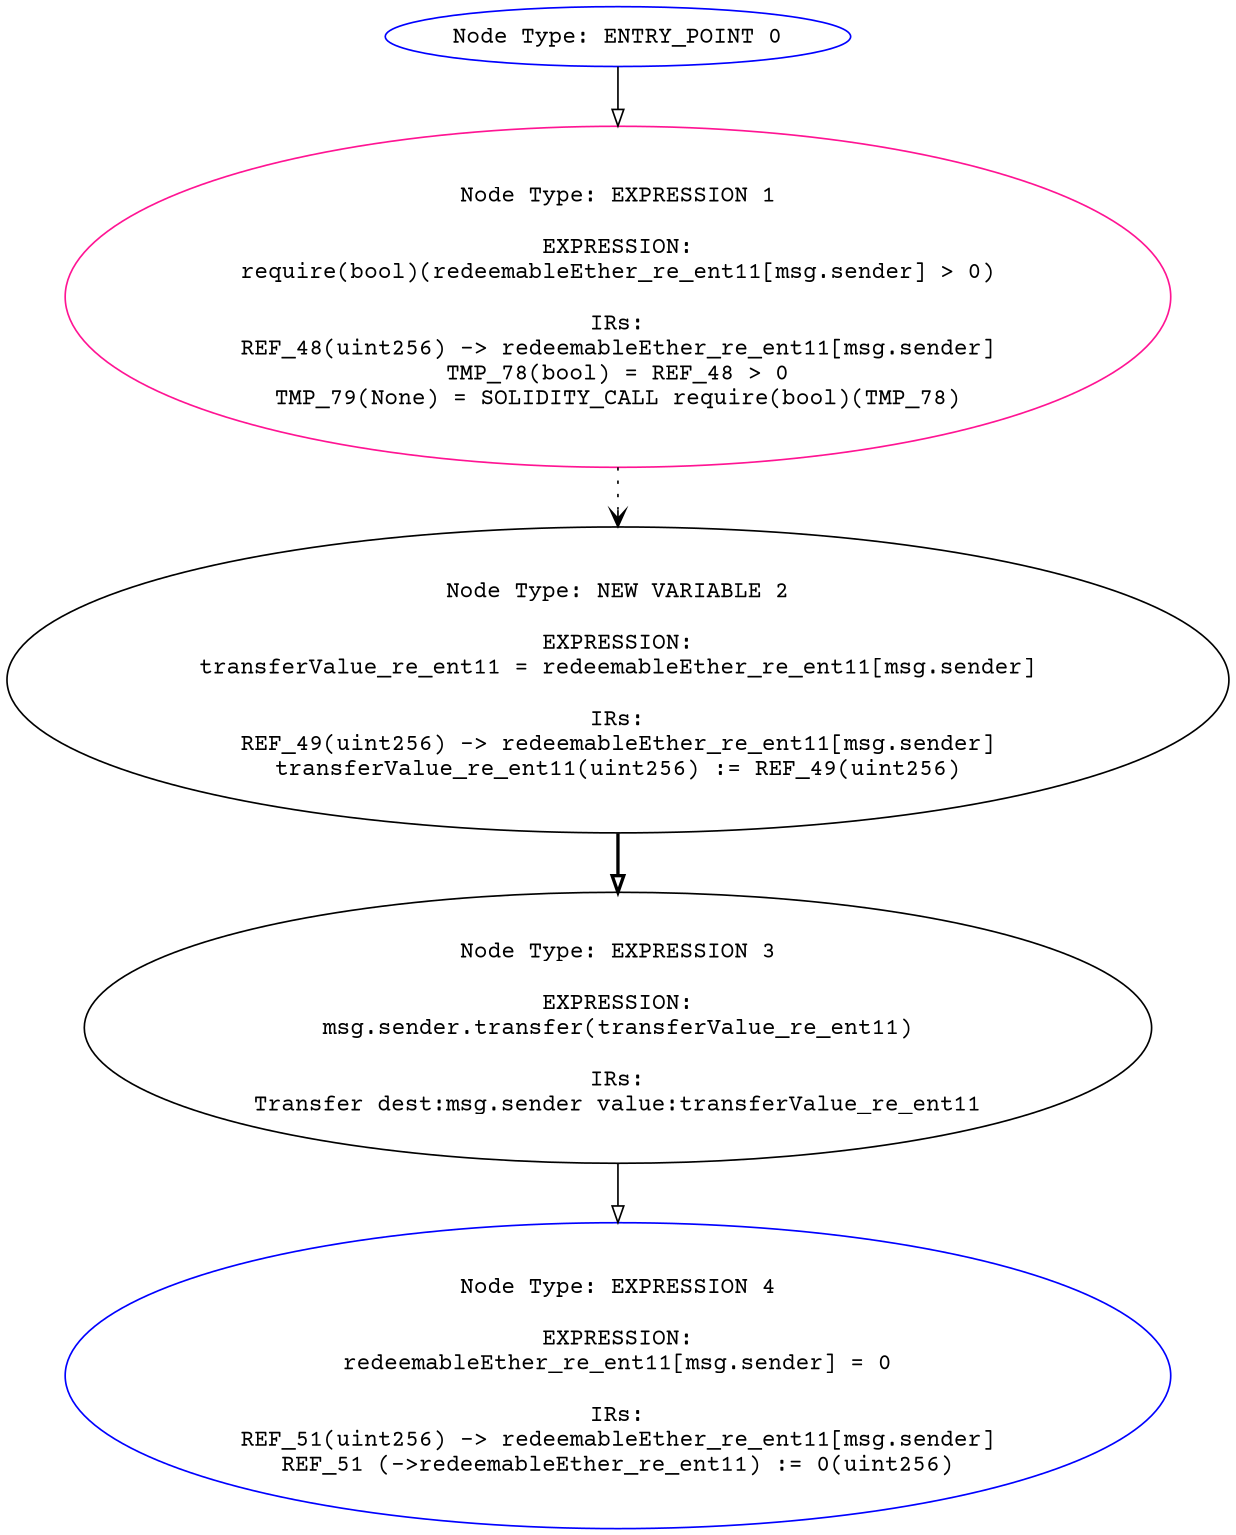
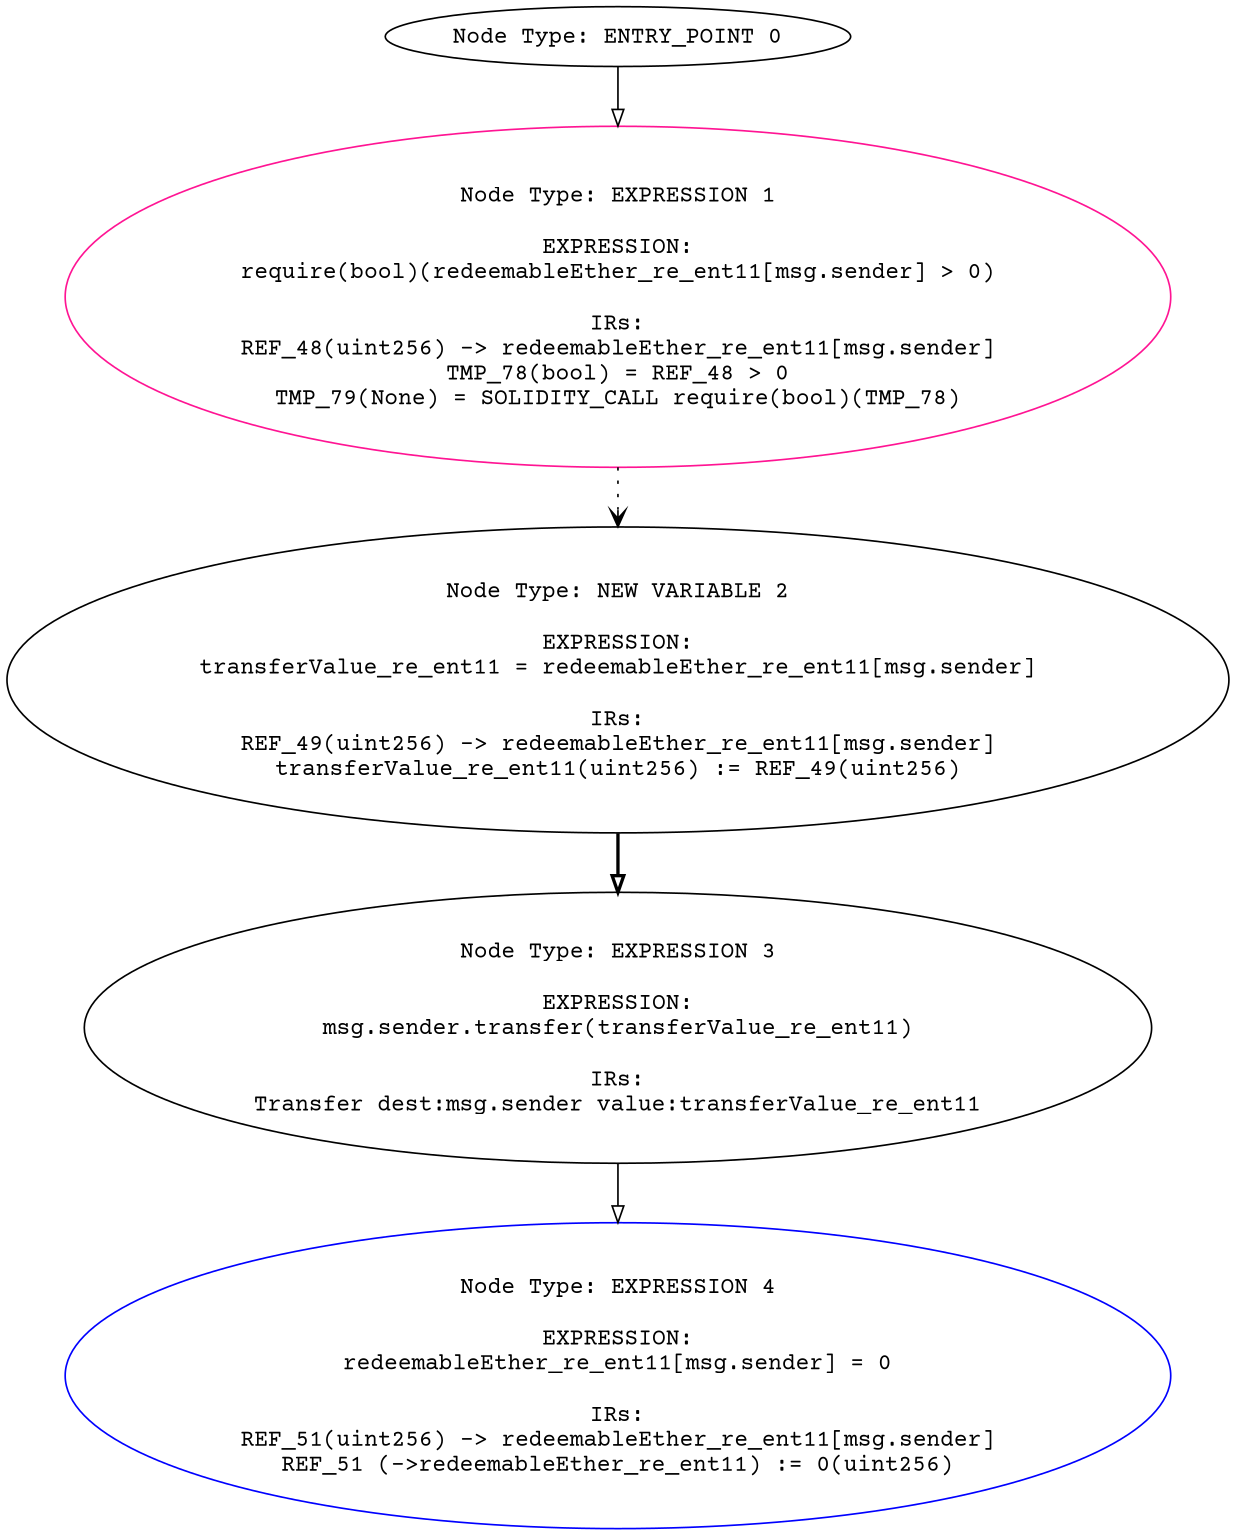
(618, 37) -> (618, 37)
